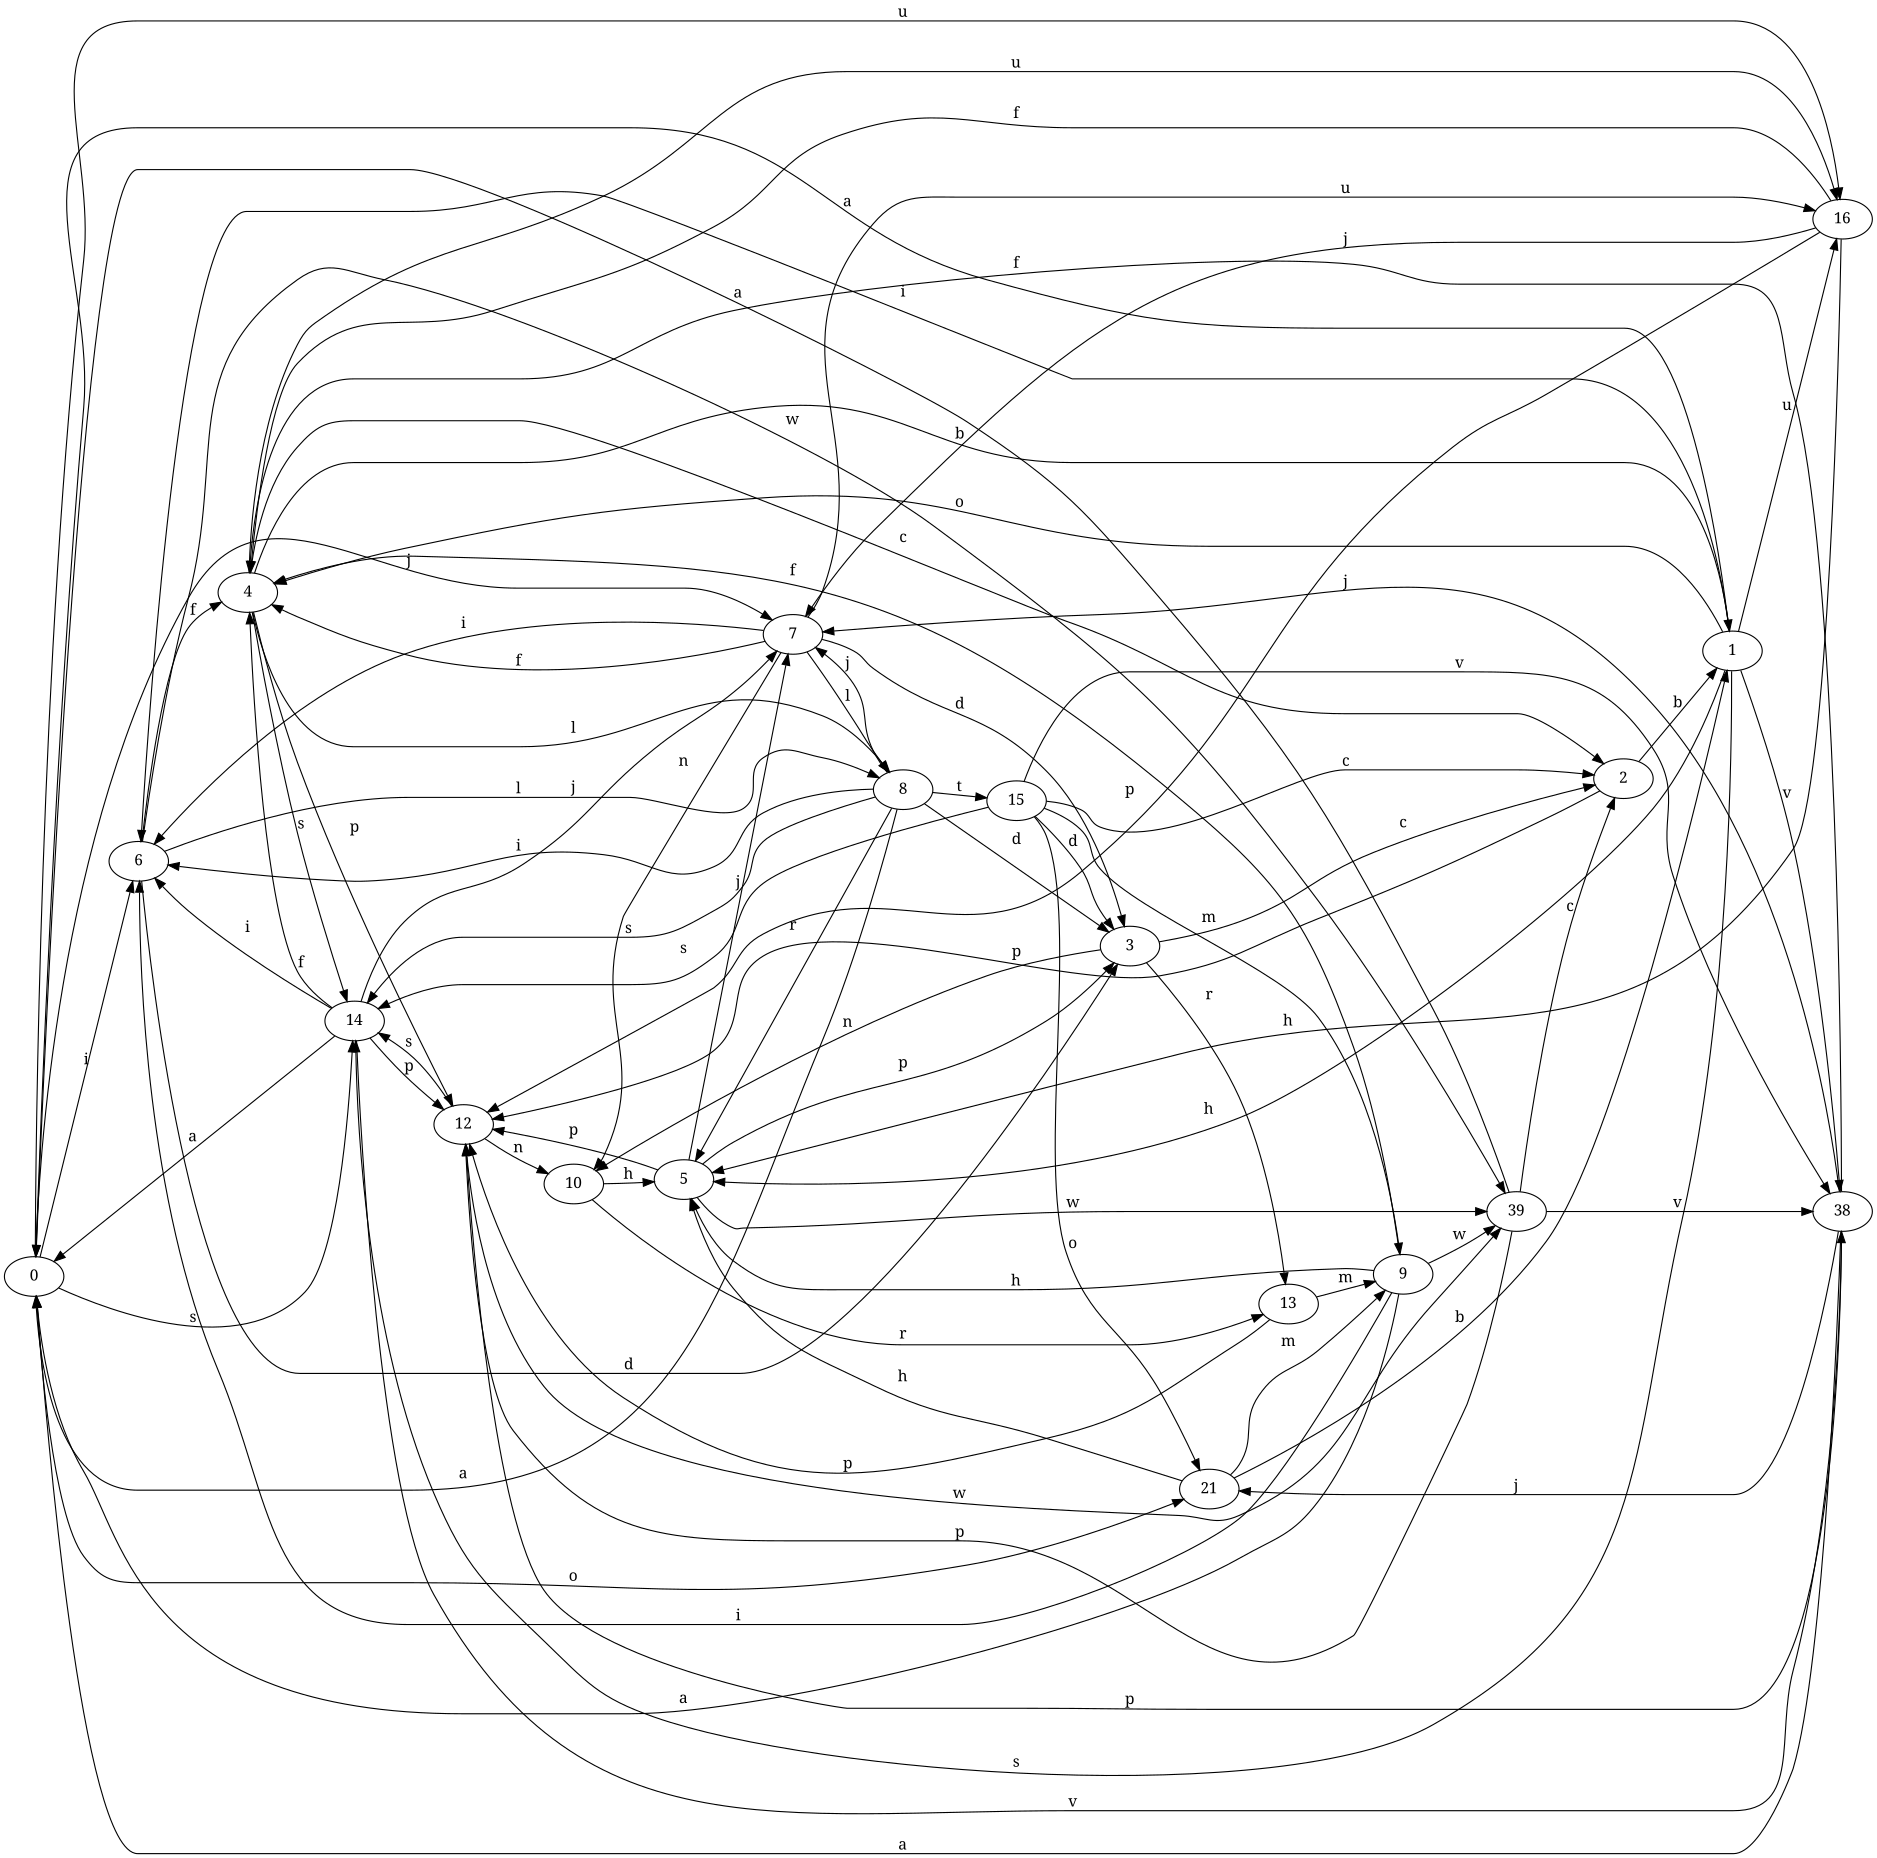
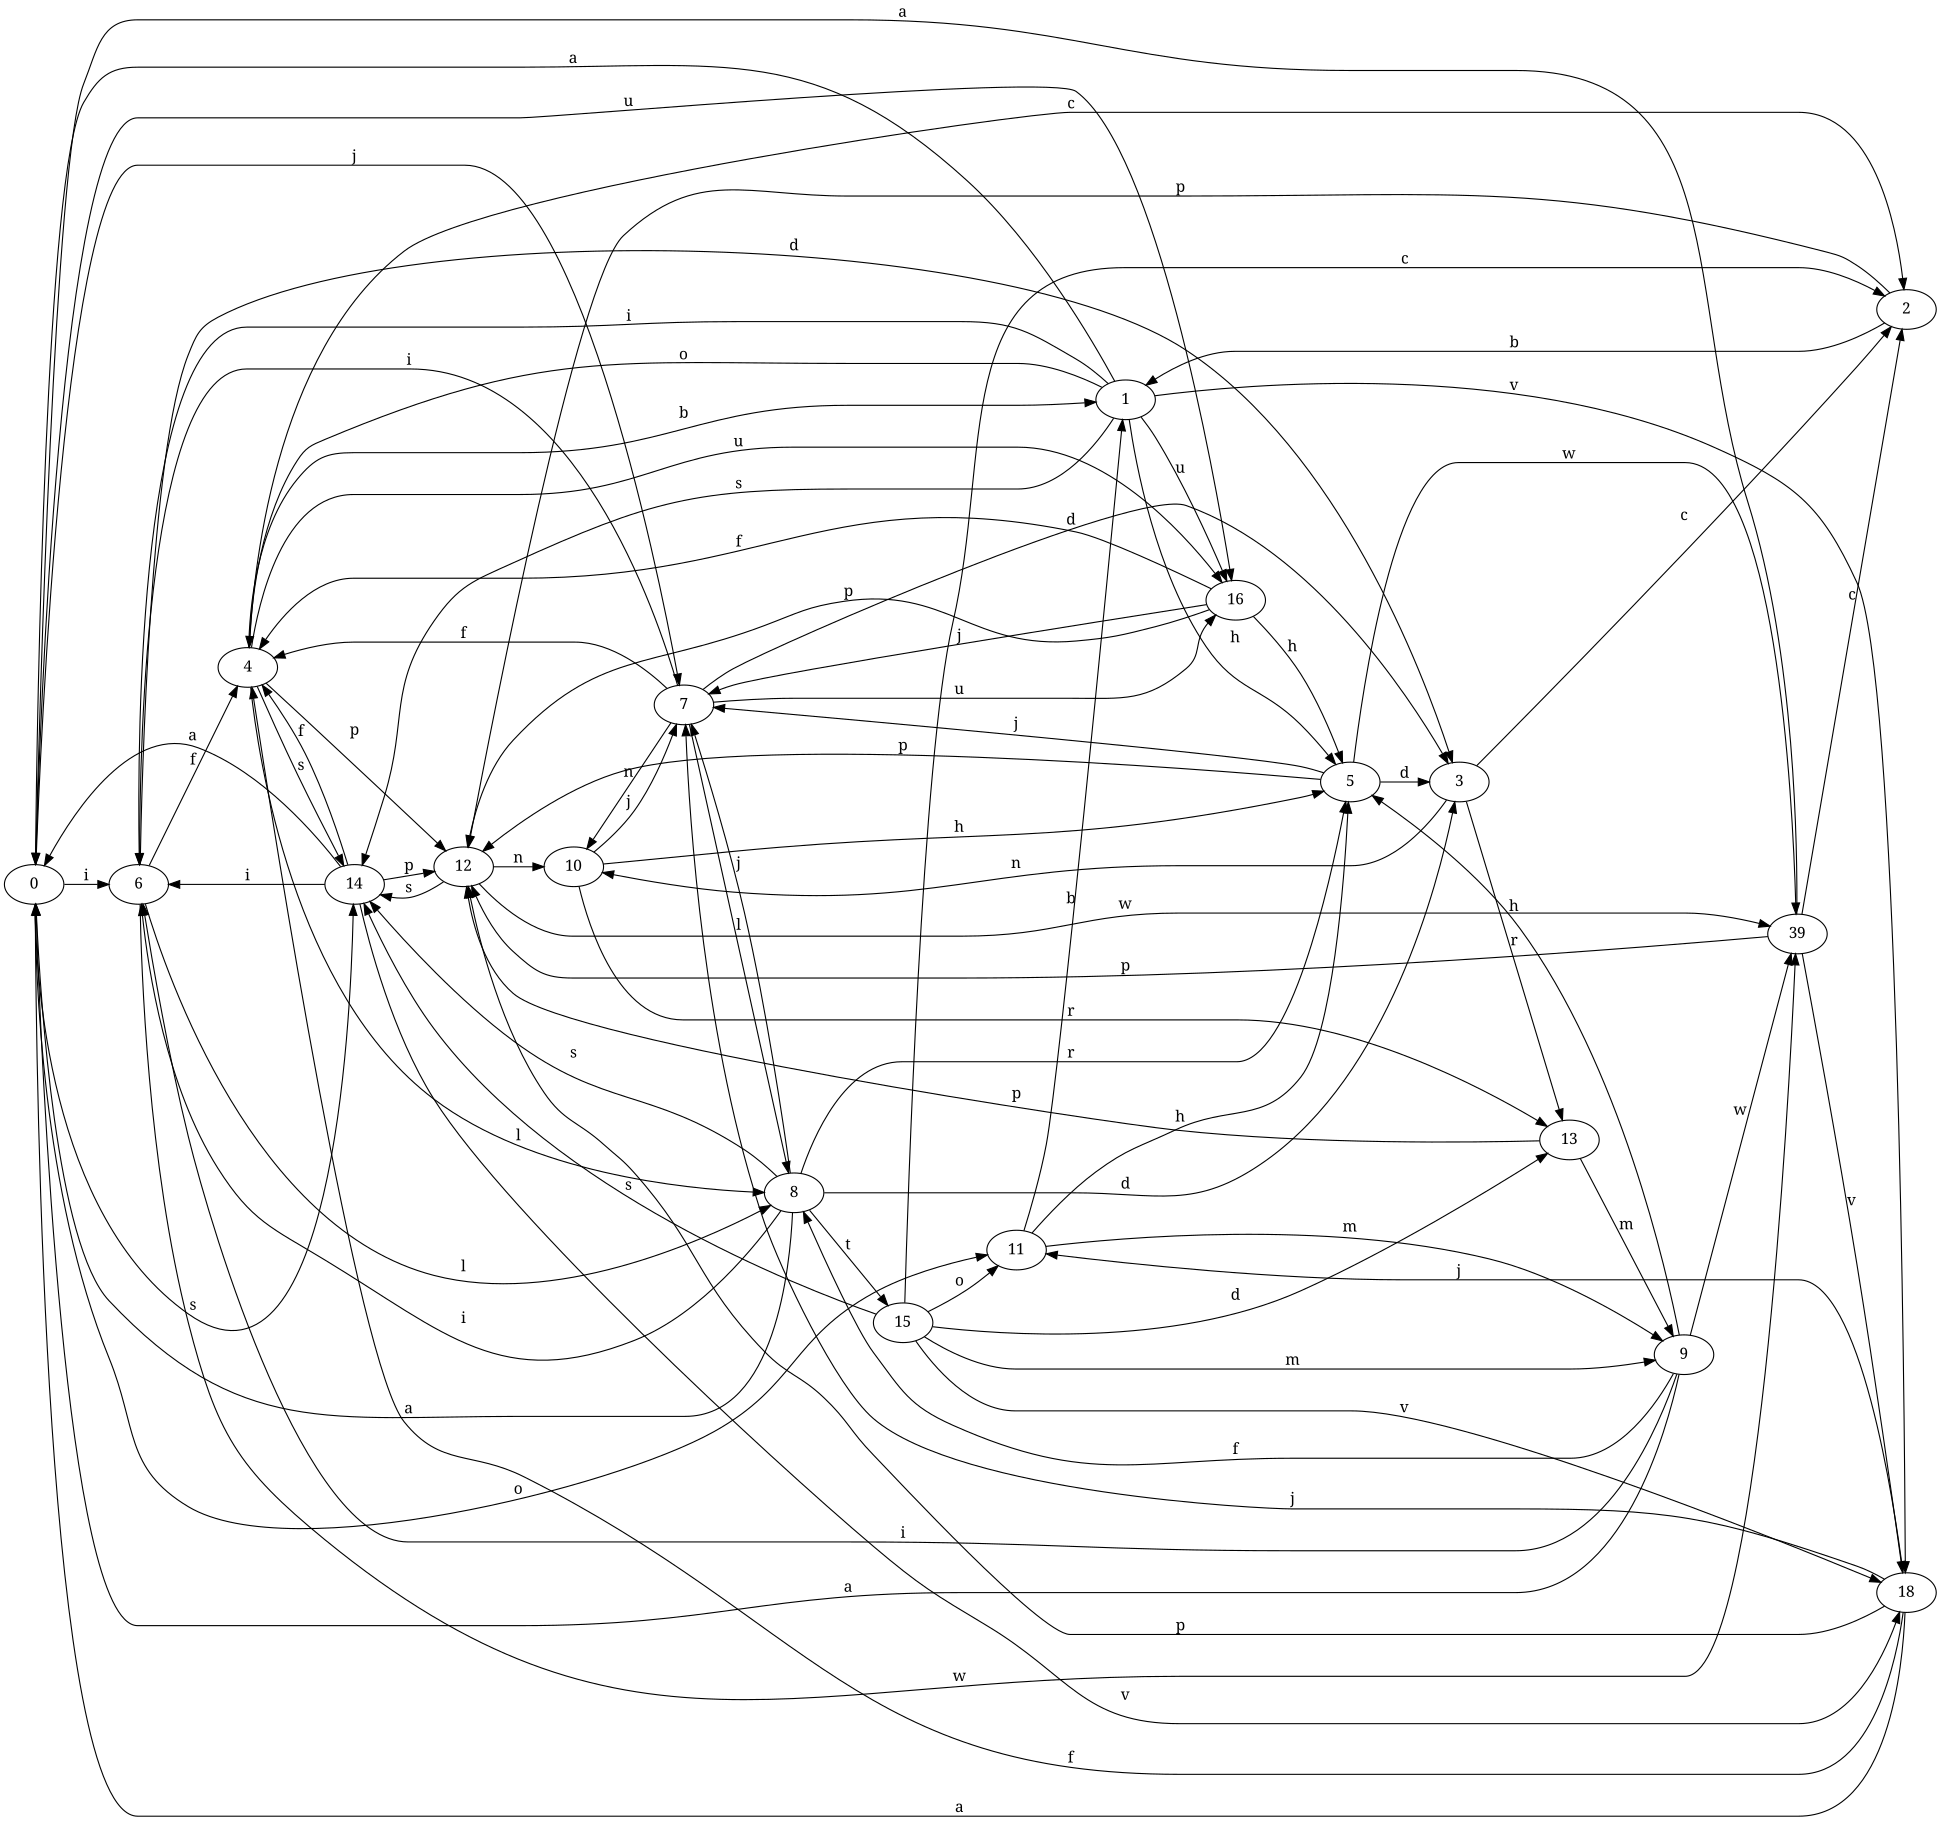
(1003, 670) -> (1201, 1461)
(561, 836) -> (642, 799)
(1078, 864) -> (1253, 1308)
(903, 1063) -> (1405, 774)
(1843, 1212) -> (1907, 1593)
(1209, 1489) -> (1017, 1250)
